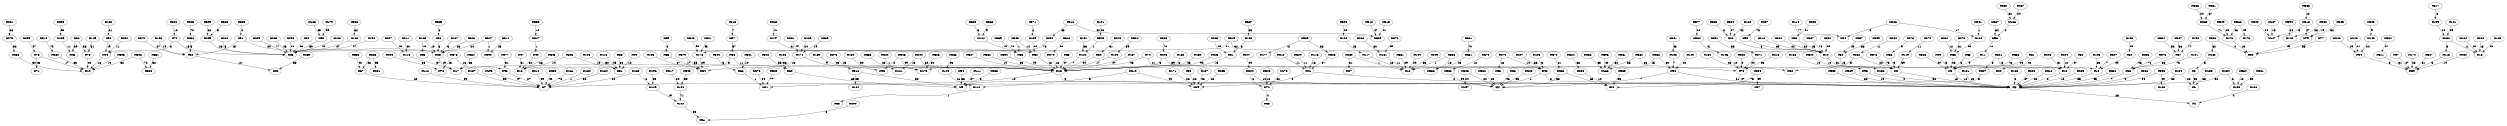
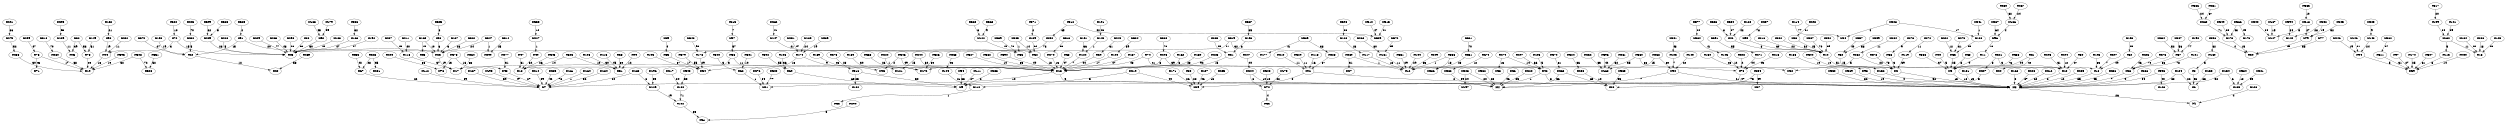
(2437, 14) -> (2437, 14)
(708, 39) -> none
(1101, 39) -> (1101, 39)
